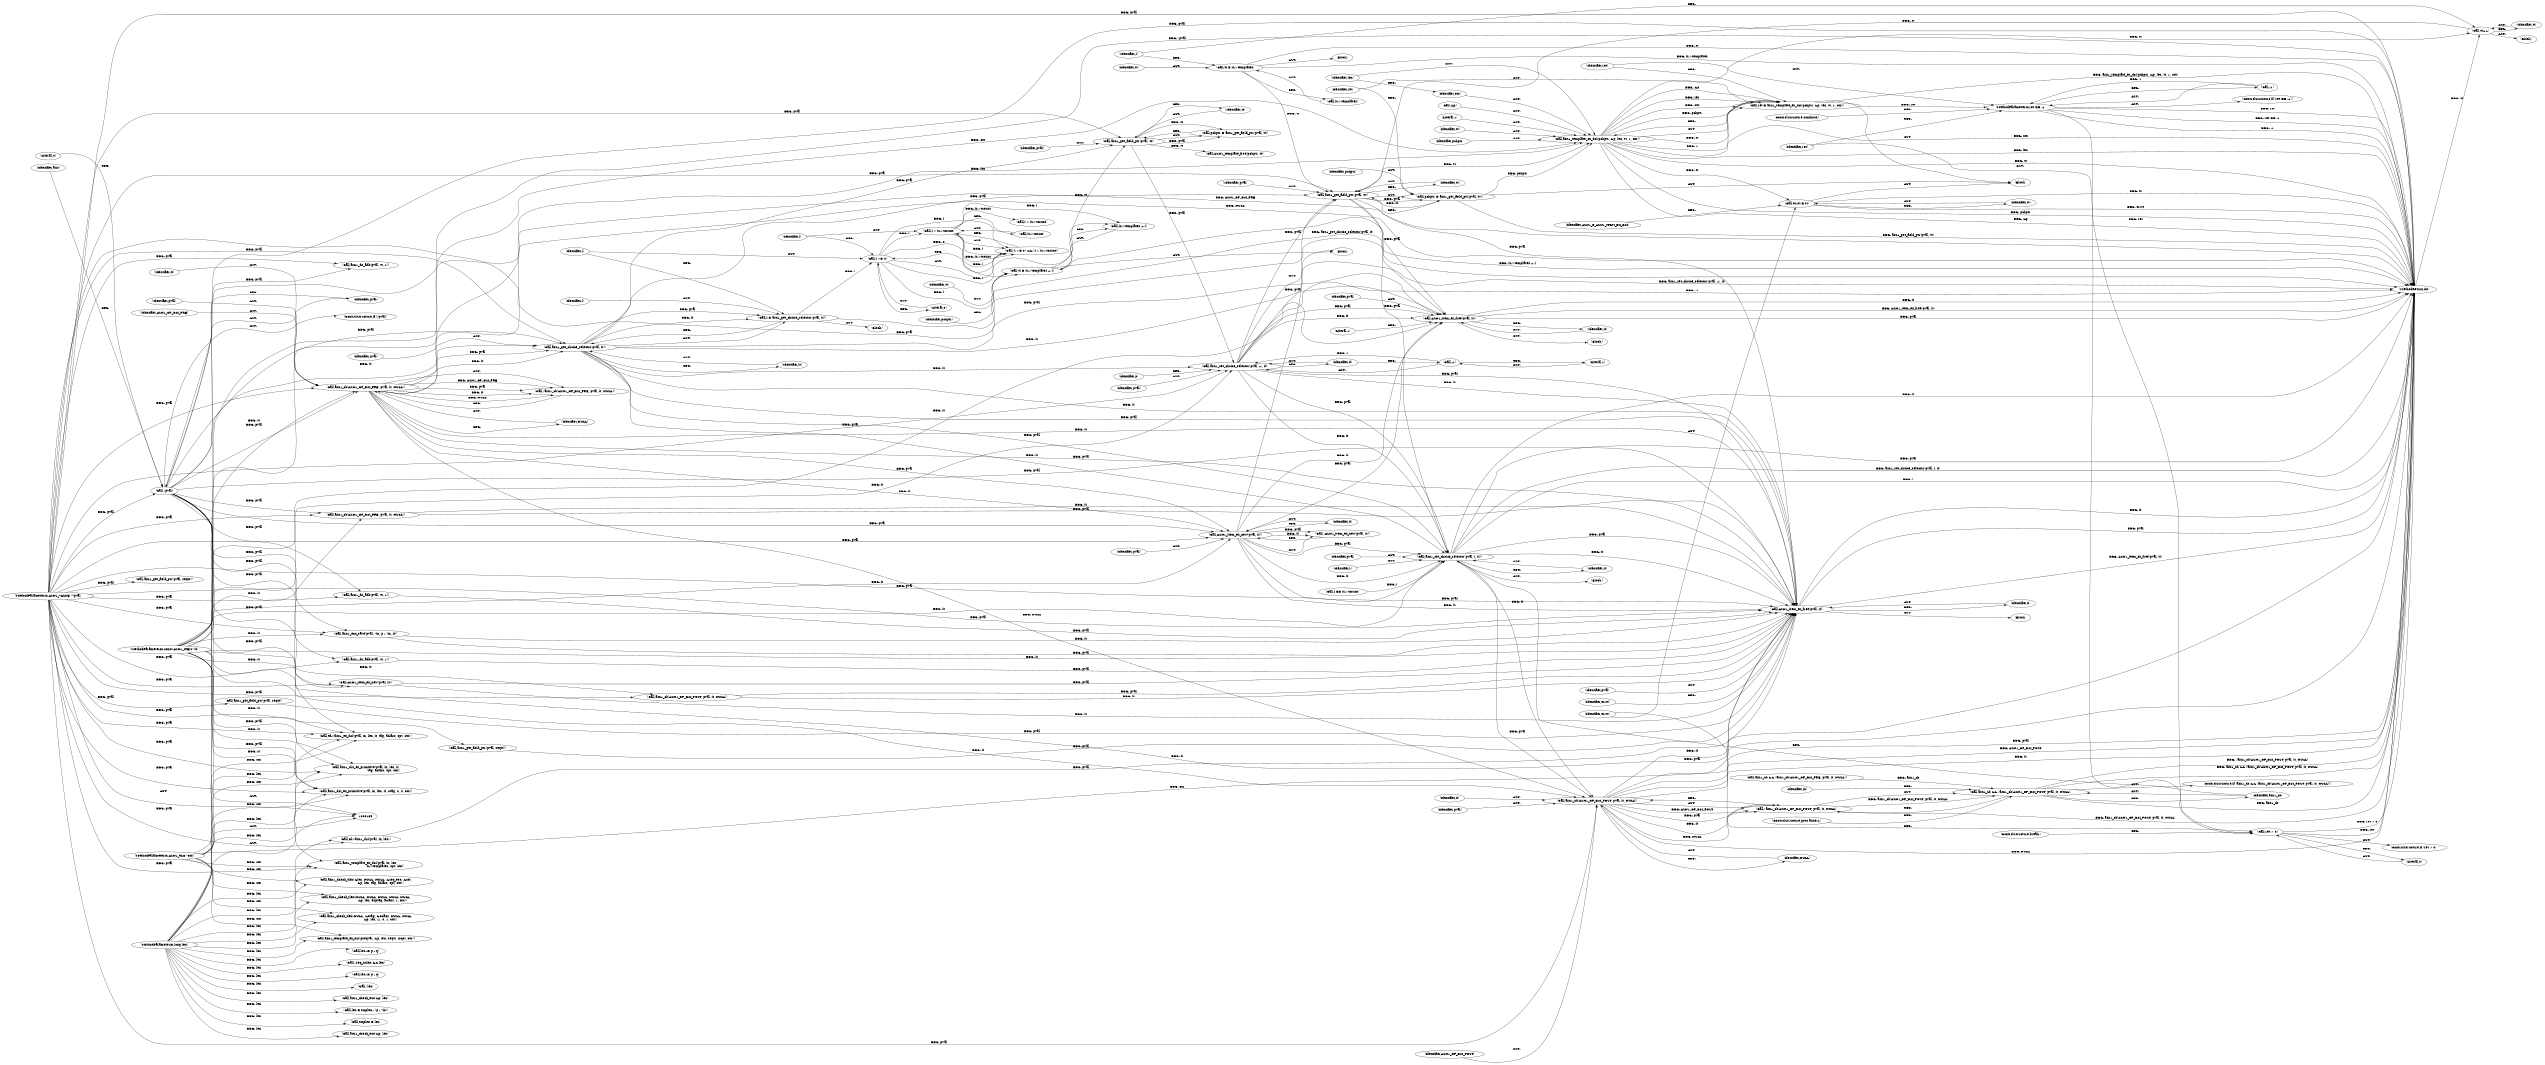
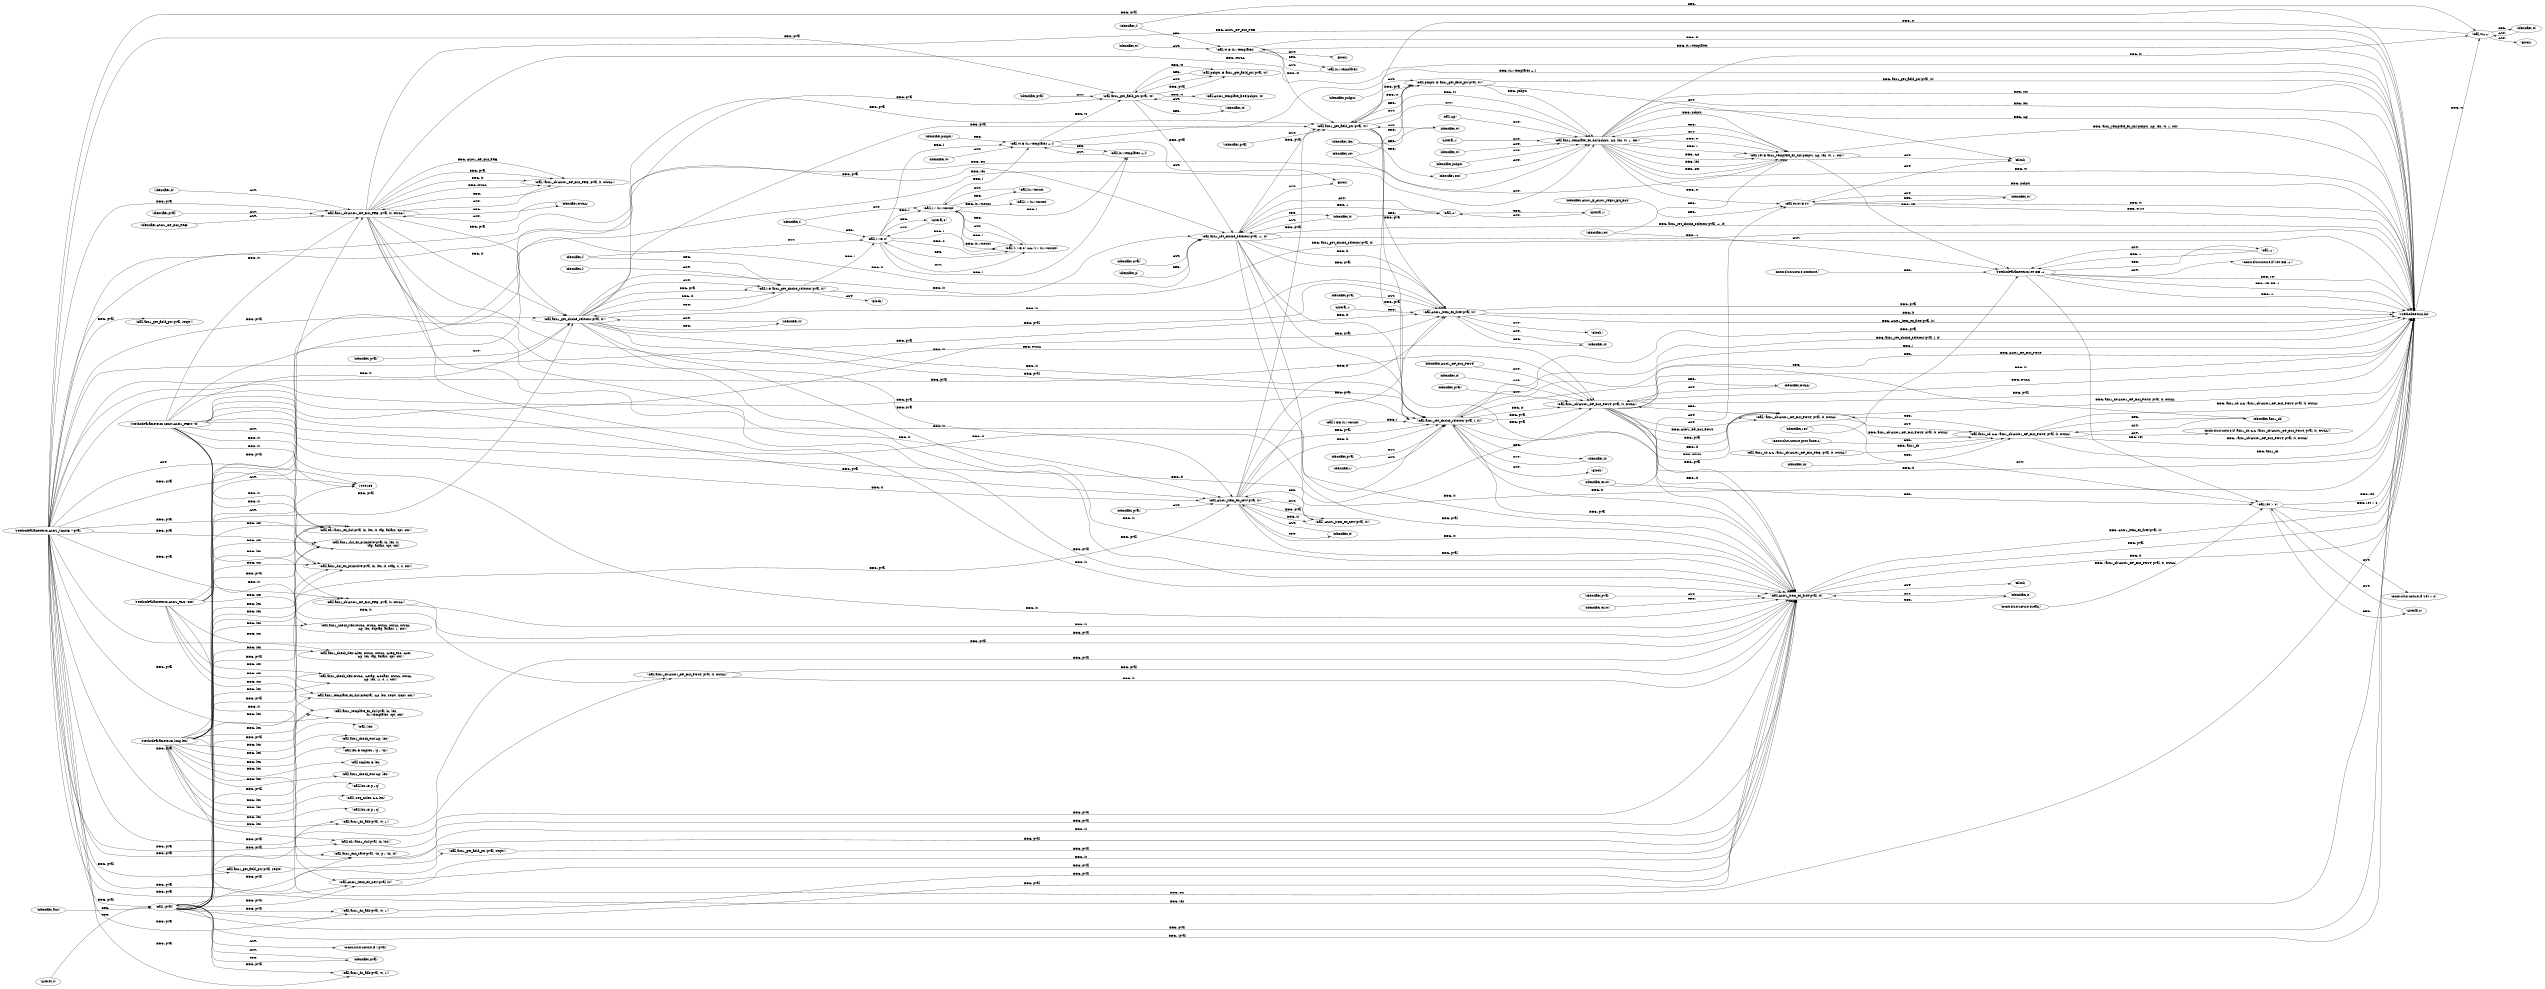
(2136, 831) -> (2136, 563)
none -> (1471, 903)
